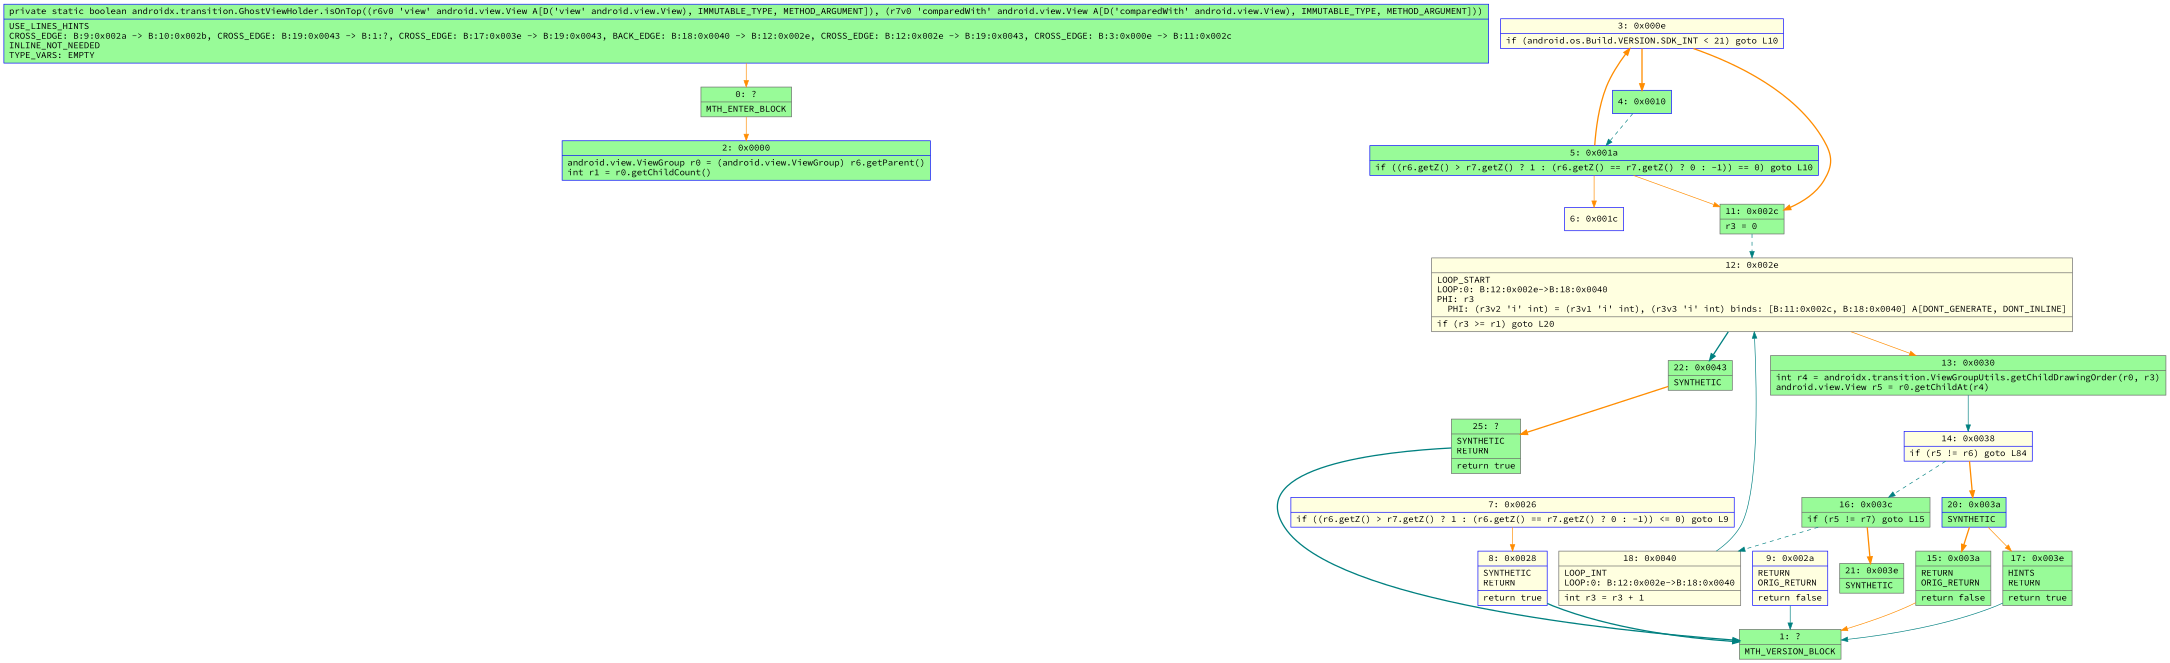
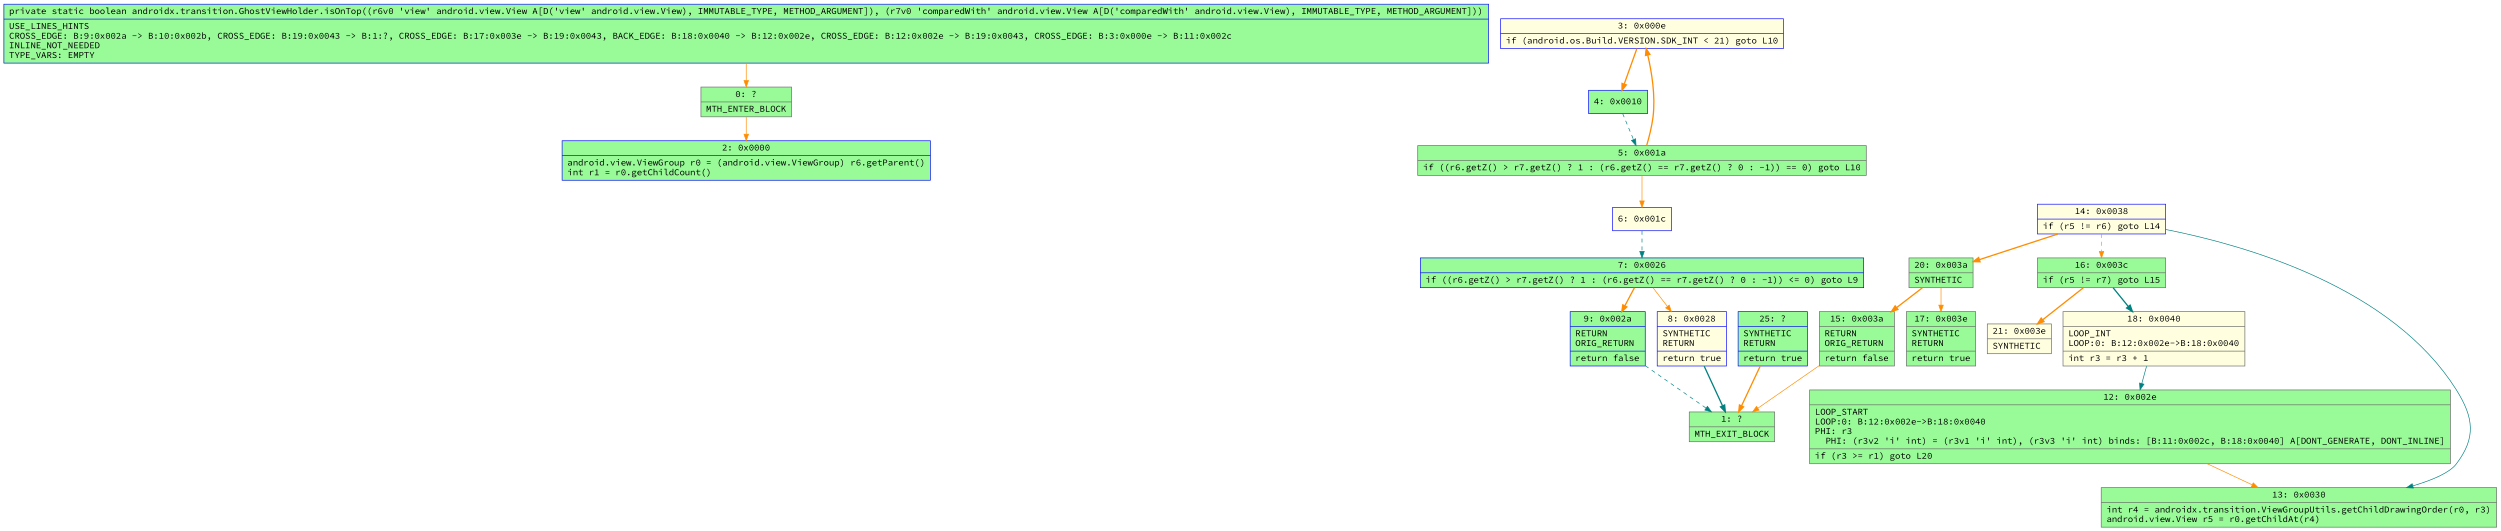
(1594, 161) -> (1642, 161)
(1752, 219) -> none
none -> (1642, 241)
(1752, 295) -> (2130, 427)
none -> (1630, 297)
(1700, 375) -> none
(1968, 410) -> (2383, 315)
(1486, 446) -> (1773, 339)
(1968, 453) -> (2102, 226)
(1920, 478) -> (2102, 243)
(1513, 512) -> (1642, 273)
(1974, 512) -> (1941, 273)
(1782, 538) -> (2121, 297)
(2022, 573) -> (1936, 334)
(1790, 578) -> (1608, 339)
(1872, 578) -> (2019, 339)
(1395, 587) -> (1751, 386)
(1790, 614) -> (1676, 387)
(1927, 627) -> none
(1790, 651) -> (1732, 434)
